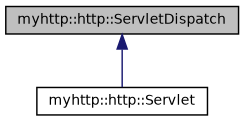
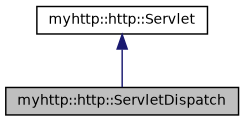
(122, 68) -> (122, 68)
